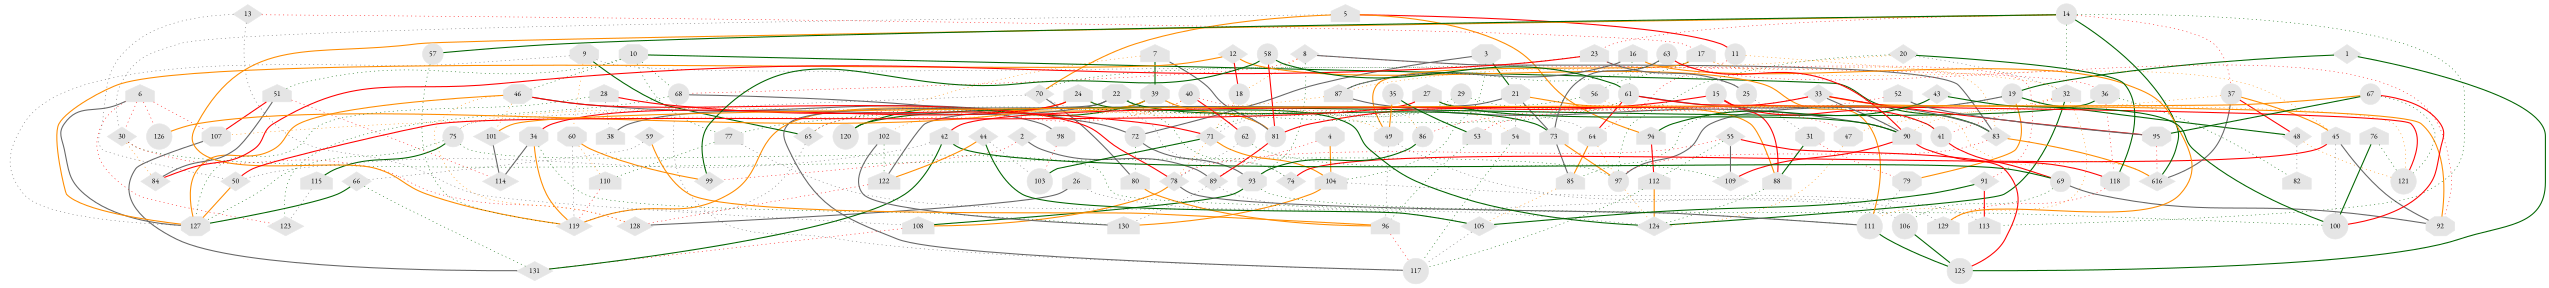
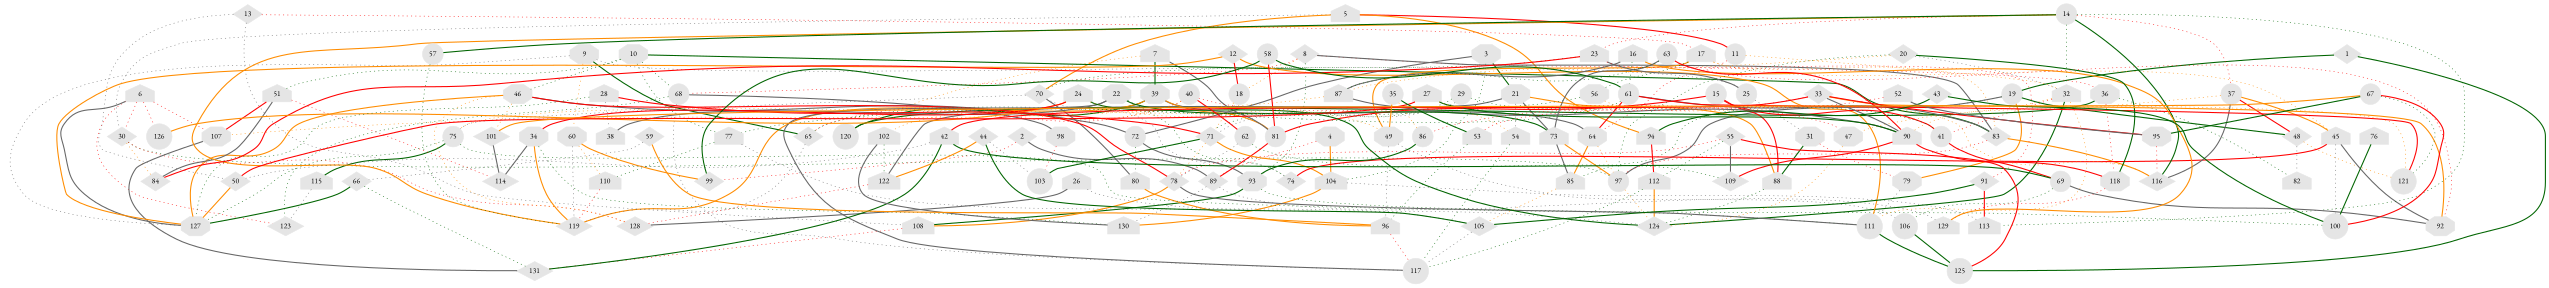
(1375, 113) -> (1375, 113)
(2388, 157) -> none
(2157, 181) -> (2157, 181)
